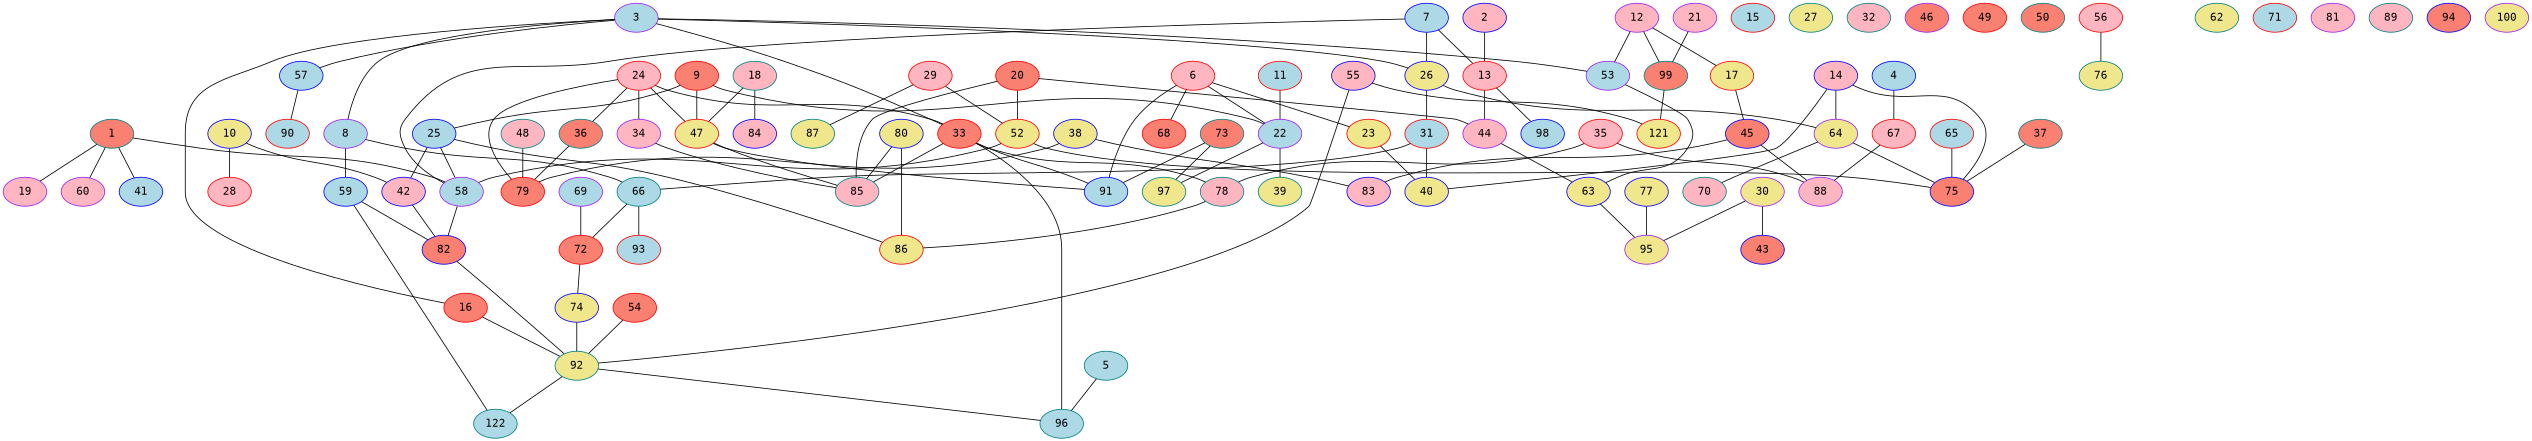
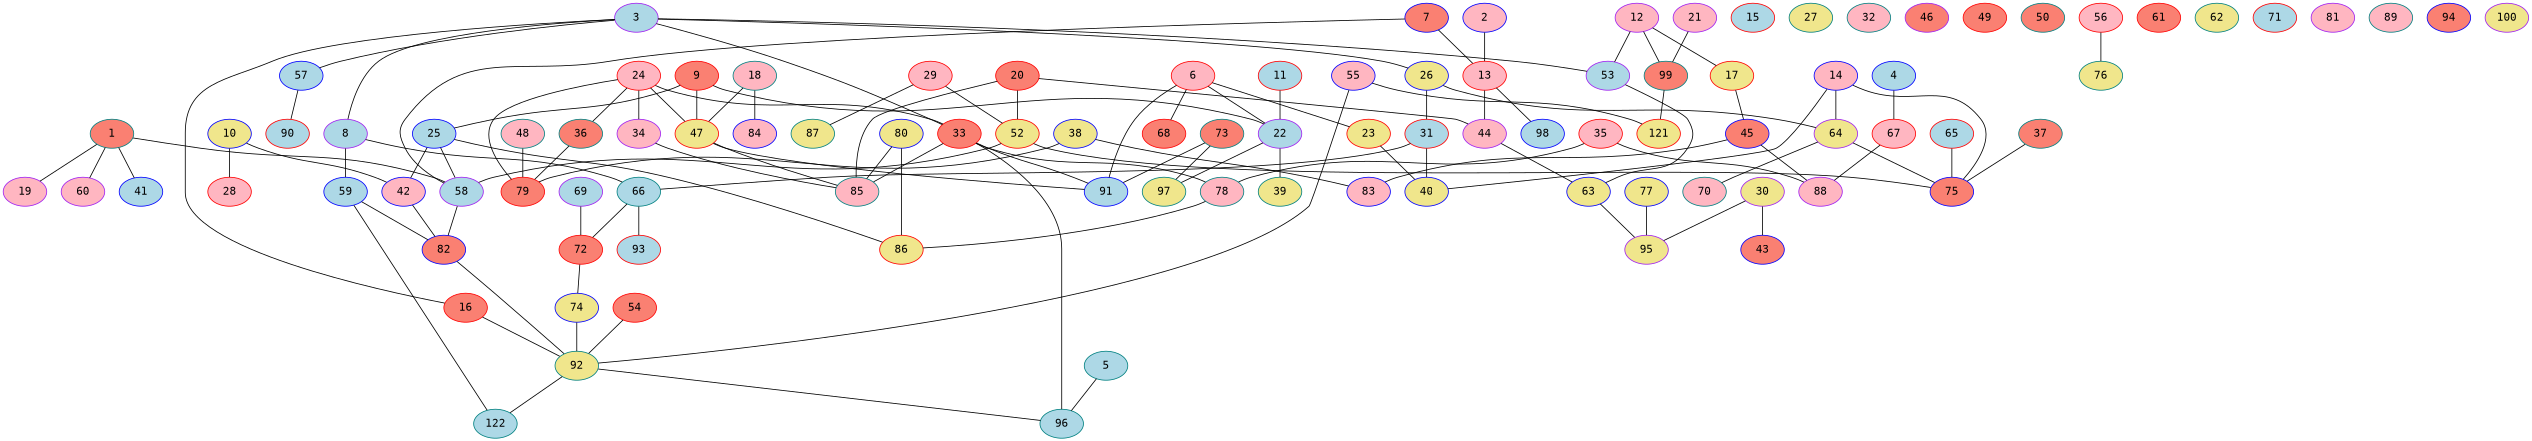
(1427, 18) -> (1427, 18)
none -> (2159, 18)
(1427, 47) -> none
